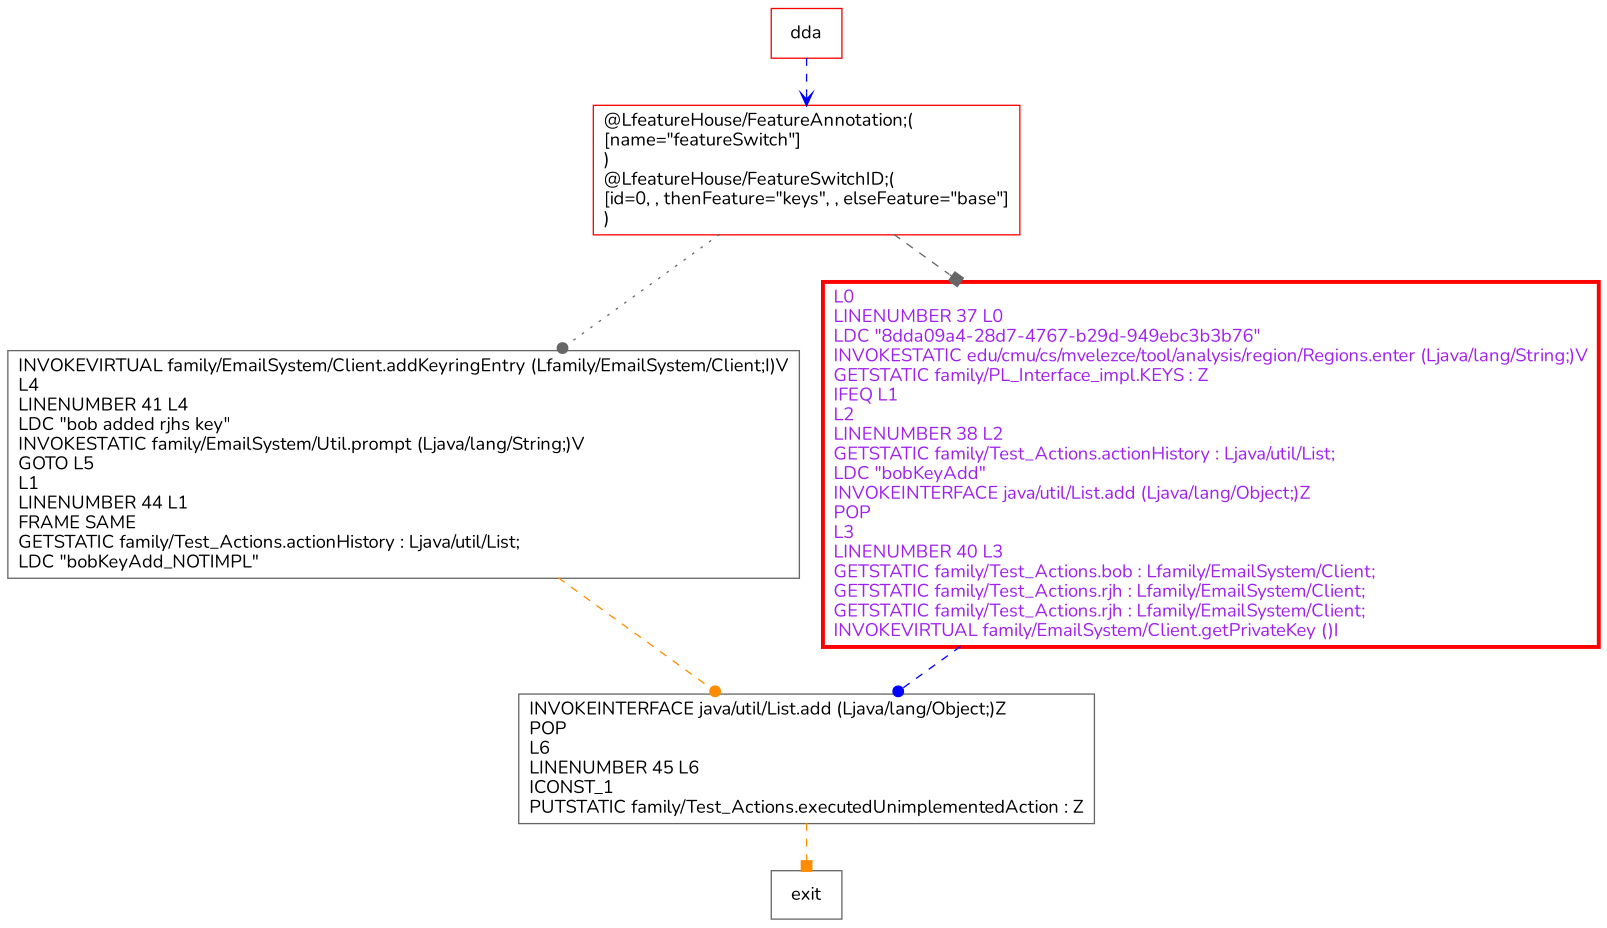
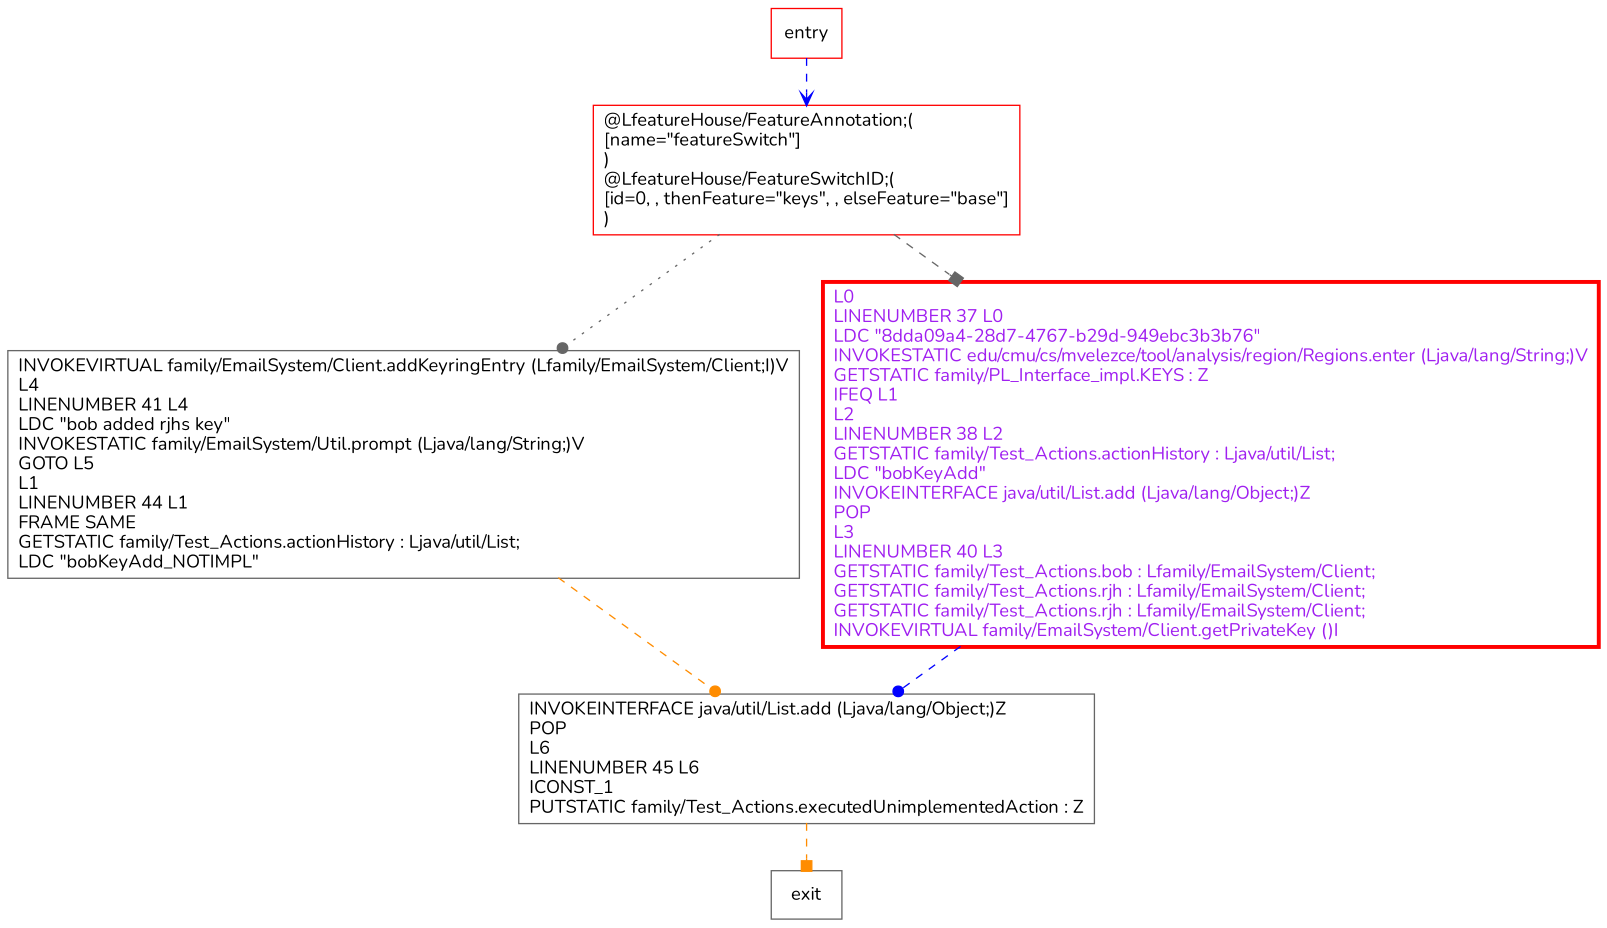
(807, 33) -> (807, 33)
